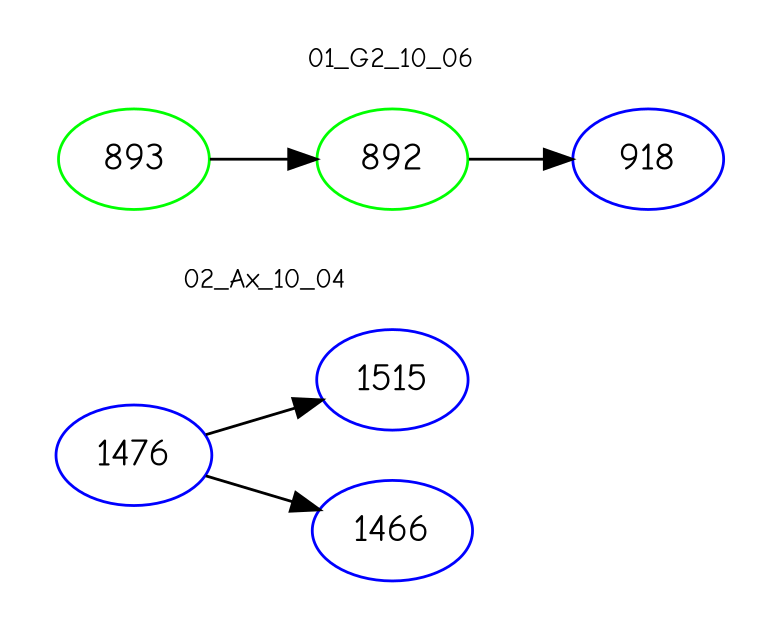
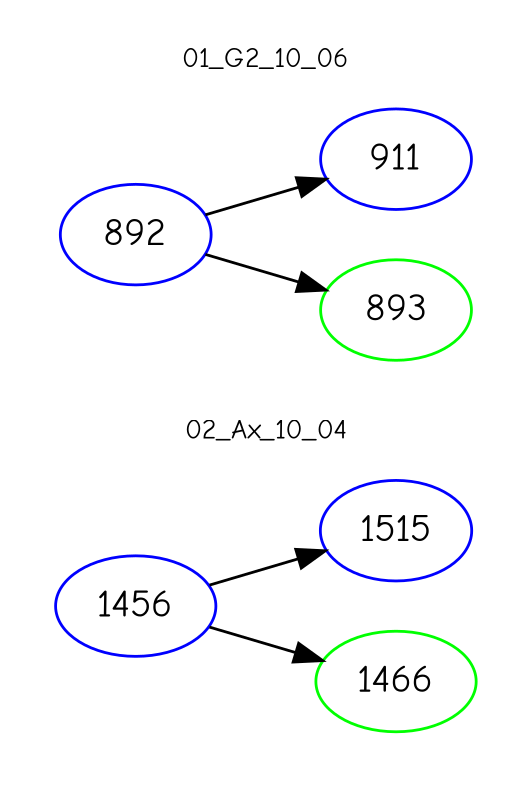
(249, 159) -> (252, 268)
(392, 159) -> (136, 235)
(648, 159) -> (396, 159)
(134, 455) -> (136, 606)
(392, 531) -> (396, 682)
